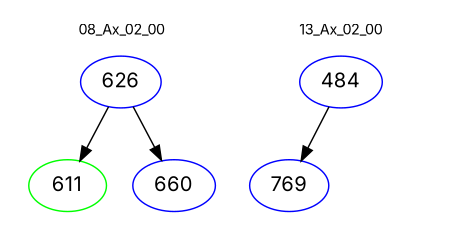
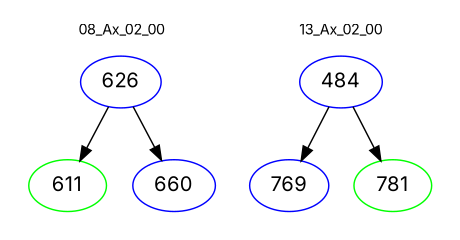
none -> (393, 186)
